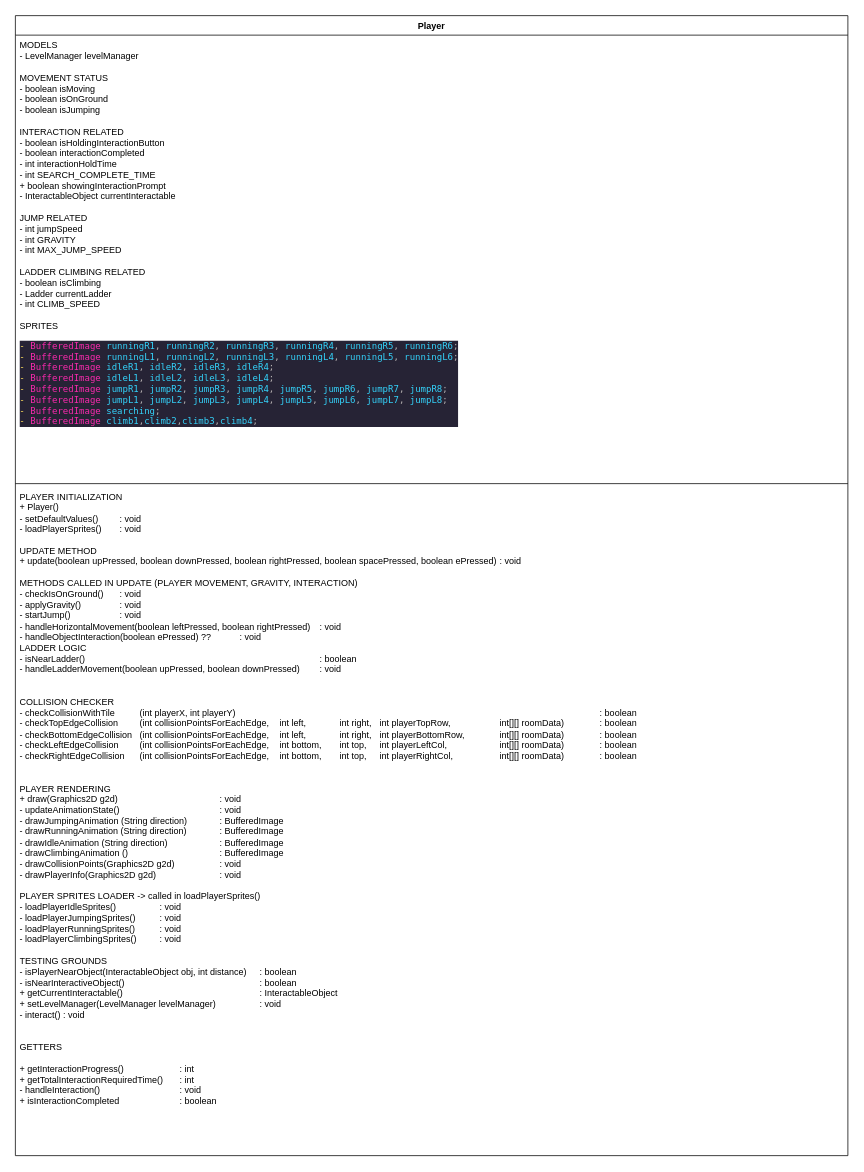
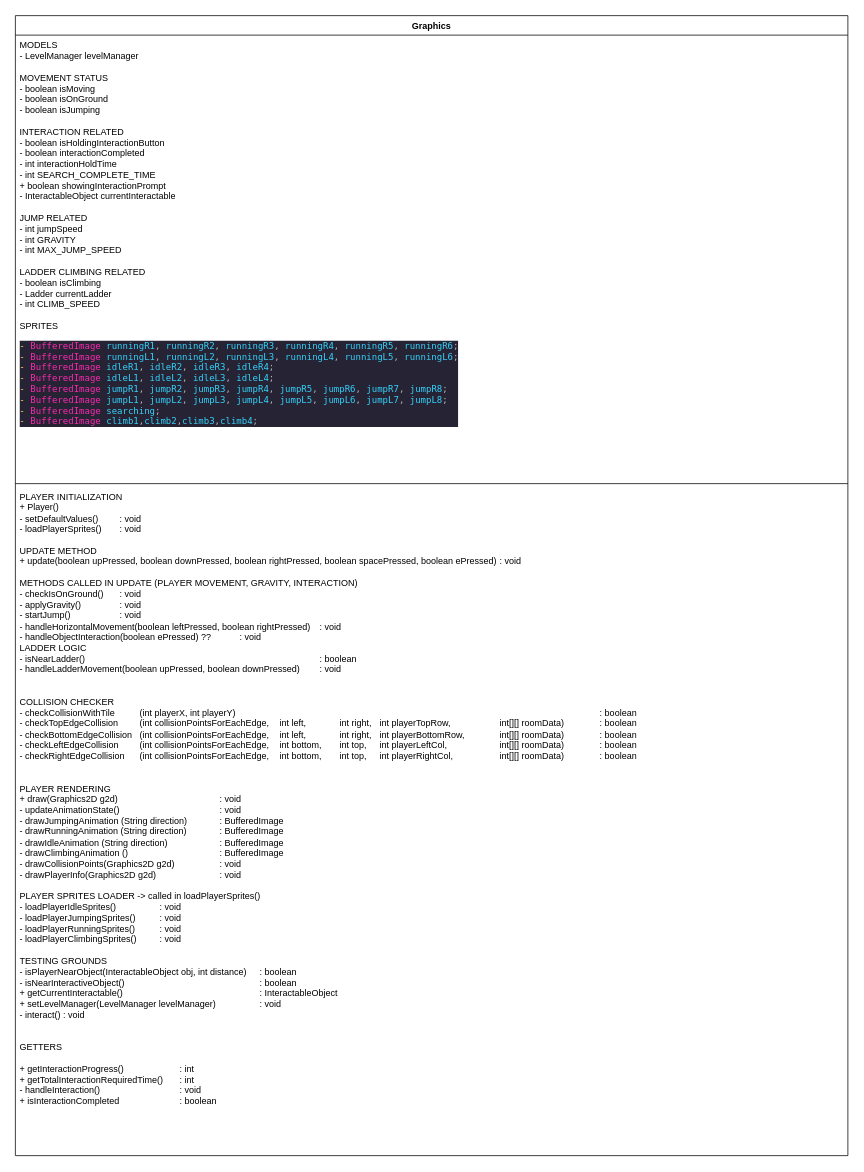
(432, 26) -> (432, 26)
